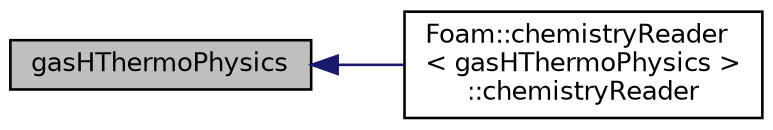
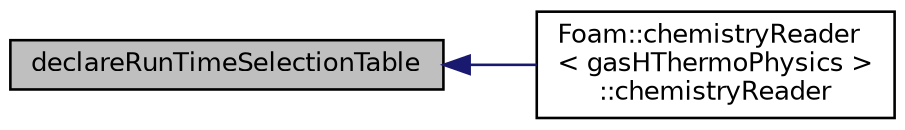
(161, 65) -> (227, 65)
